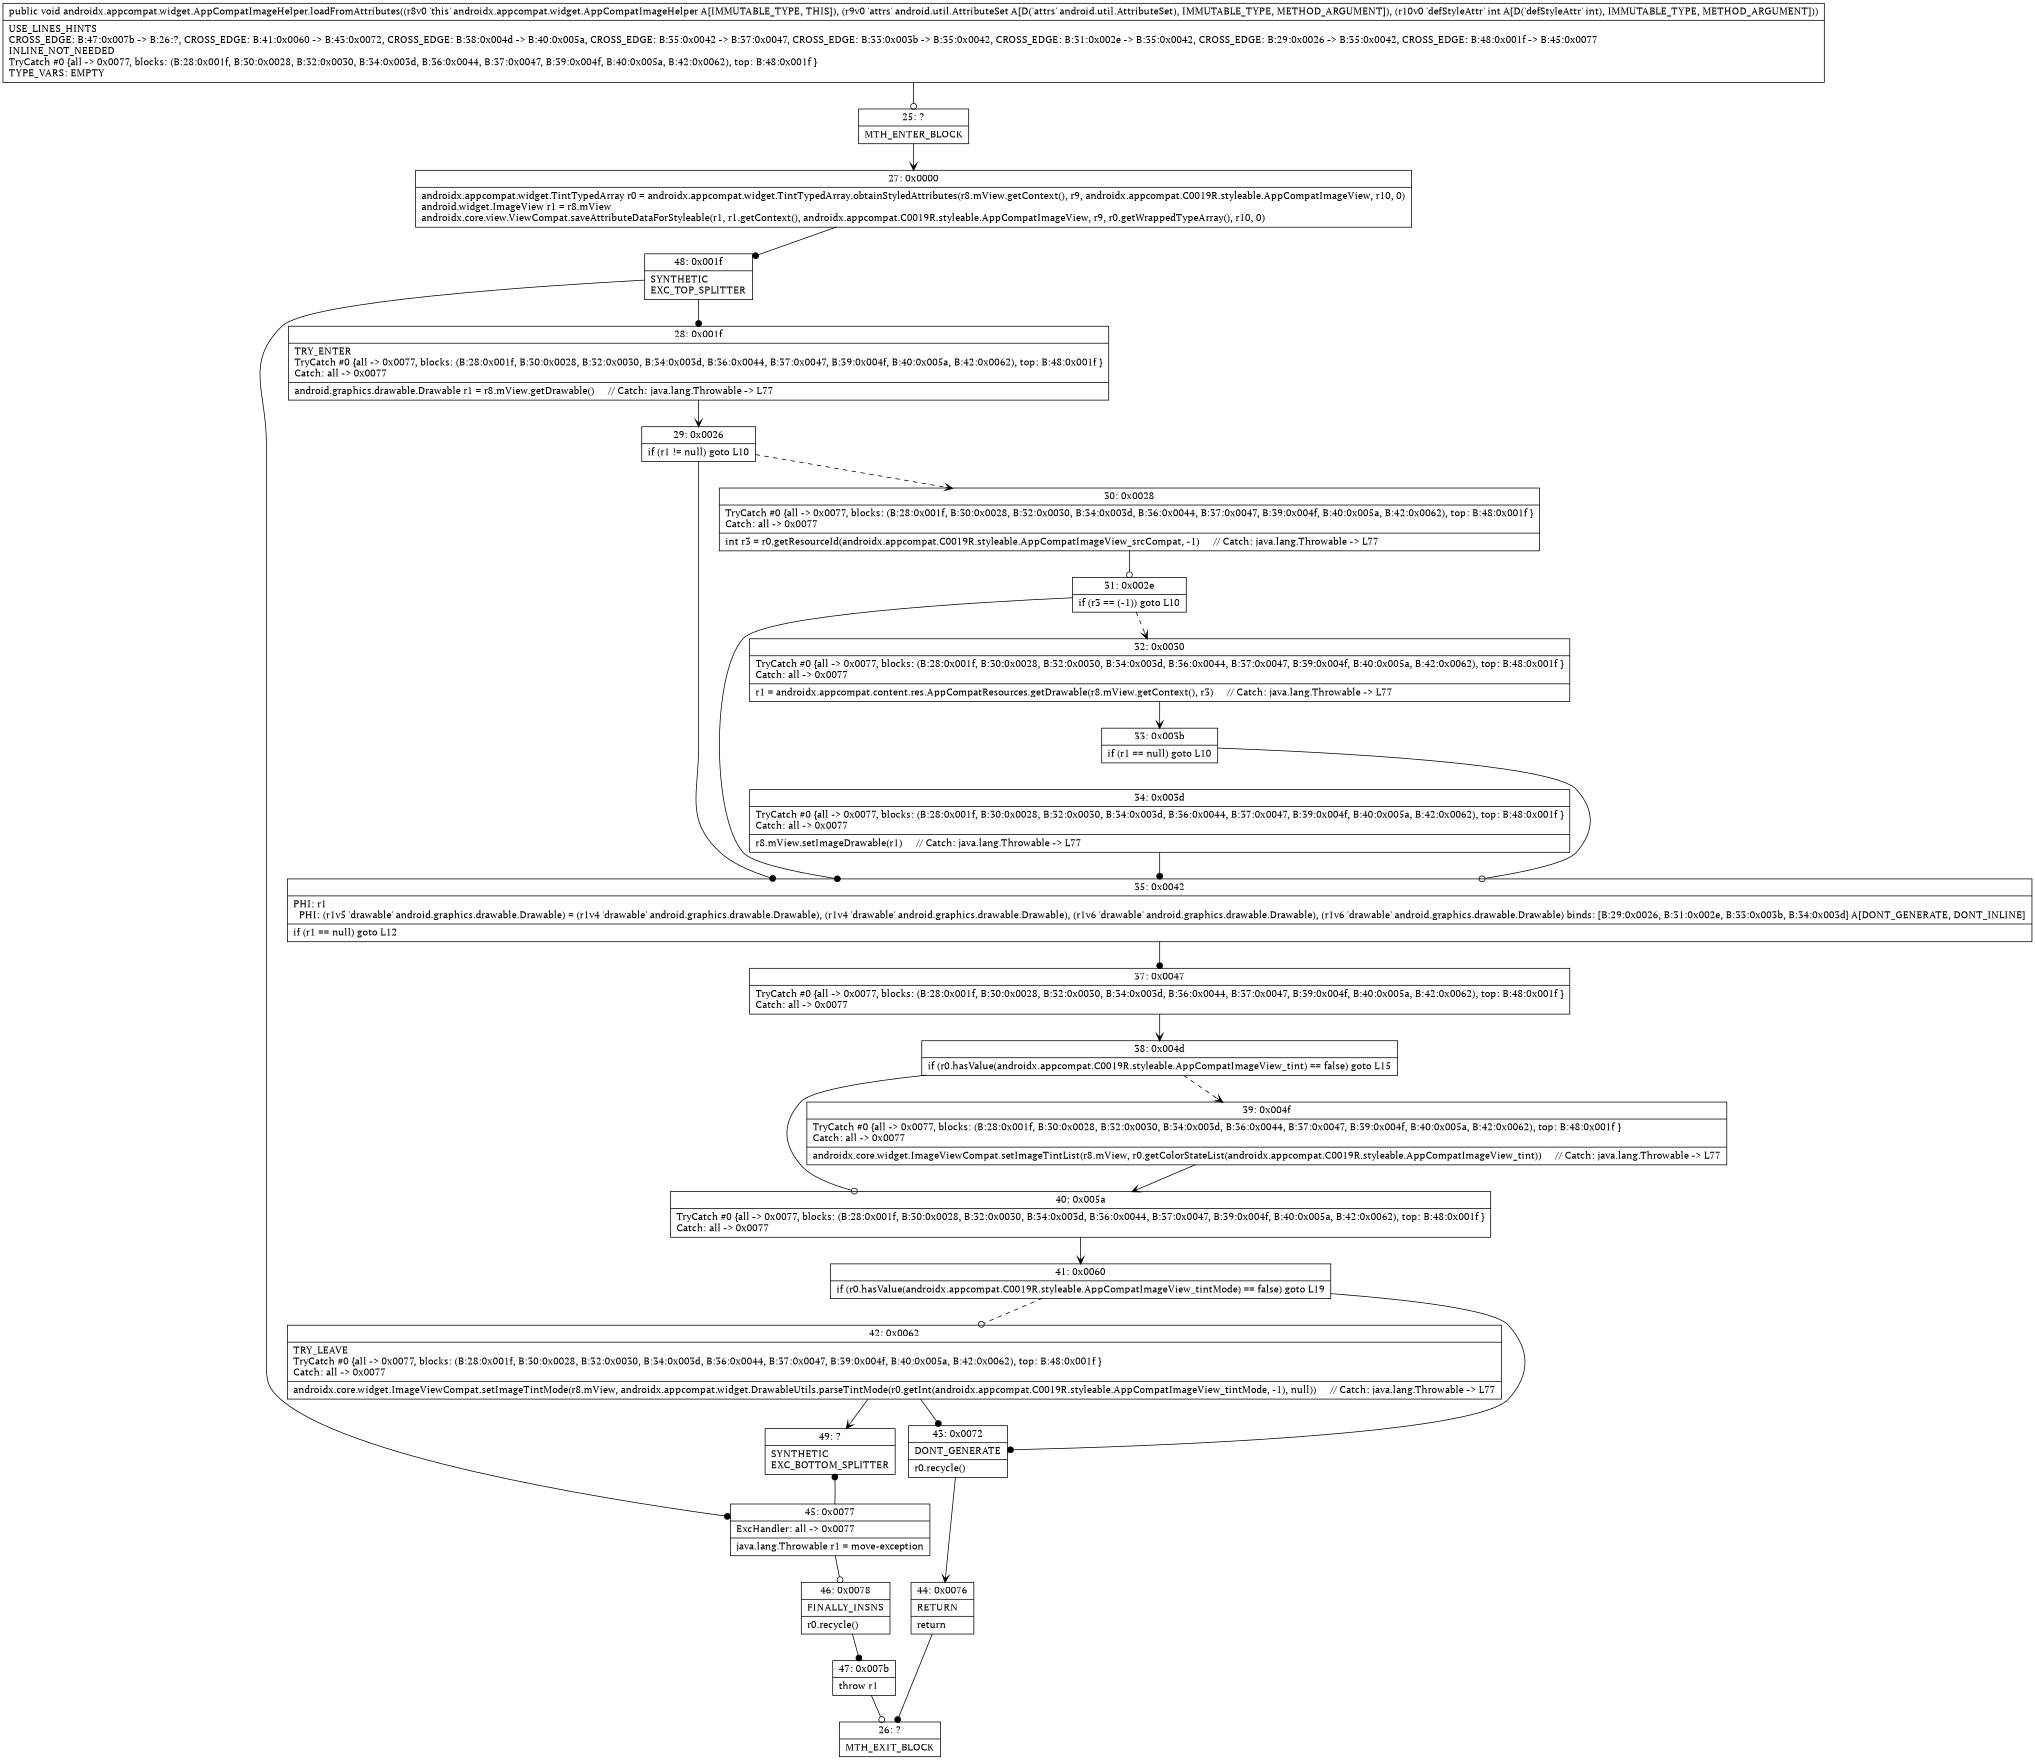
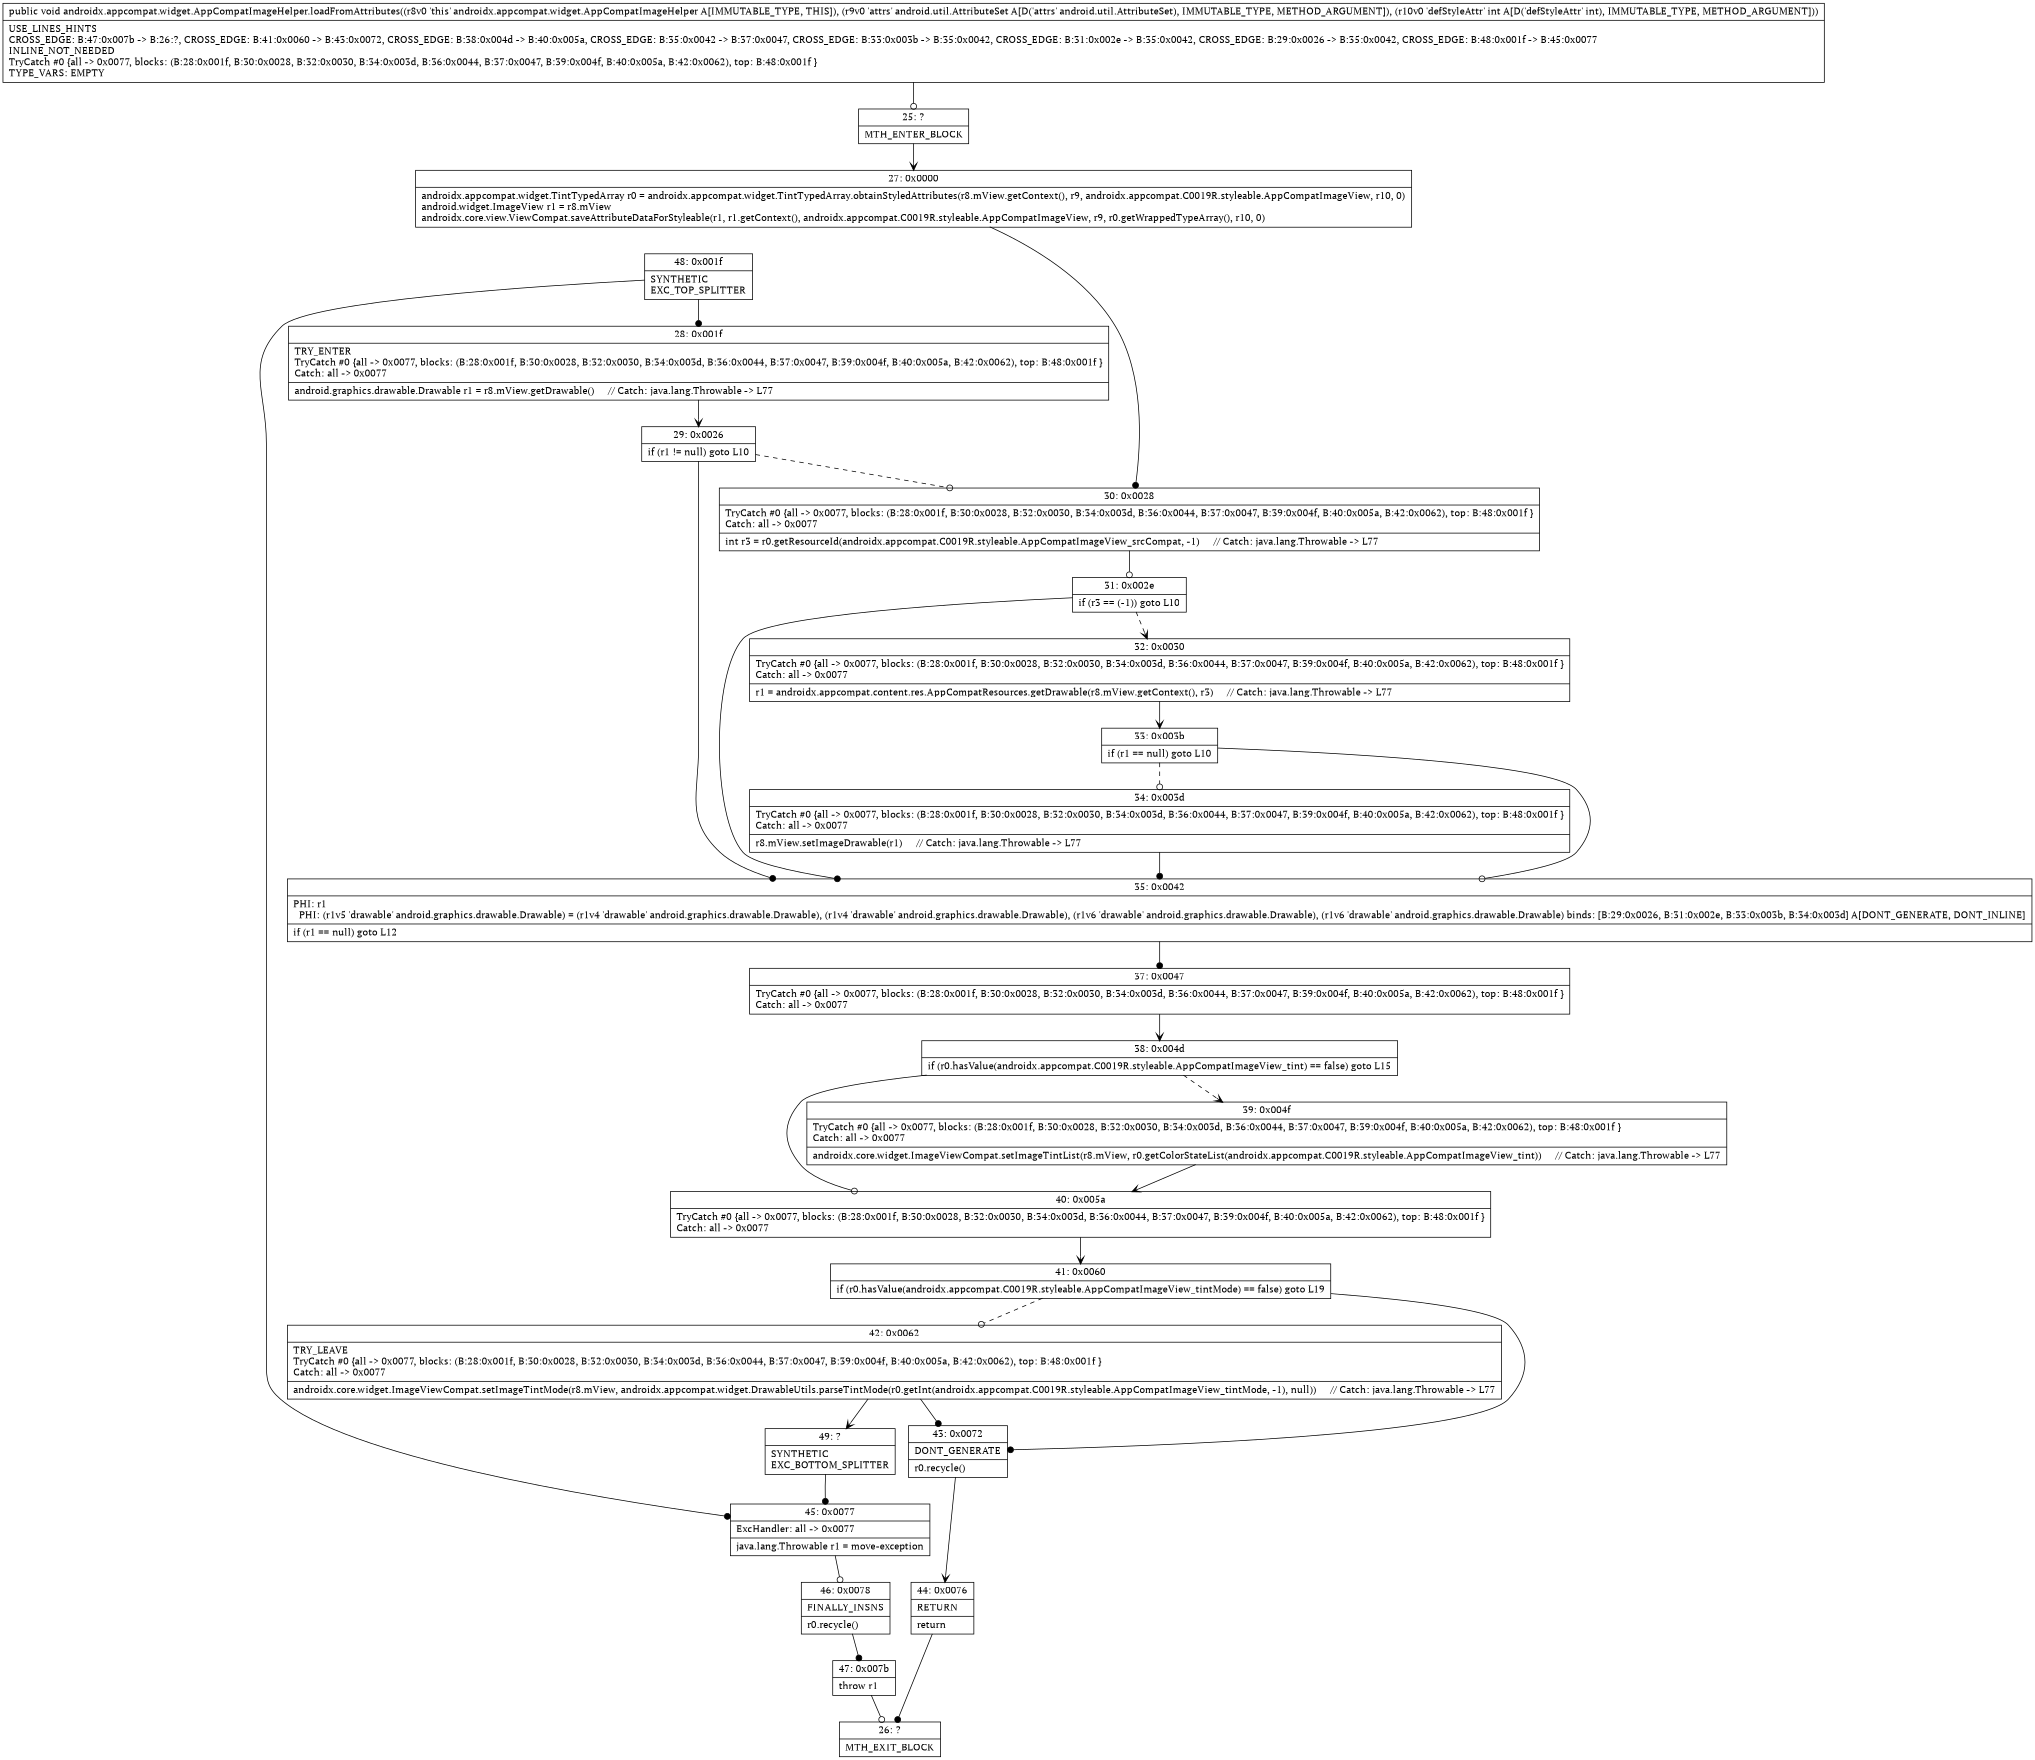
(798, 241) -> (1115, 325)
(851, 471) -> (851, 471)
none -> (1160, 773)
(835, 1492) -> (825, 1486)
